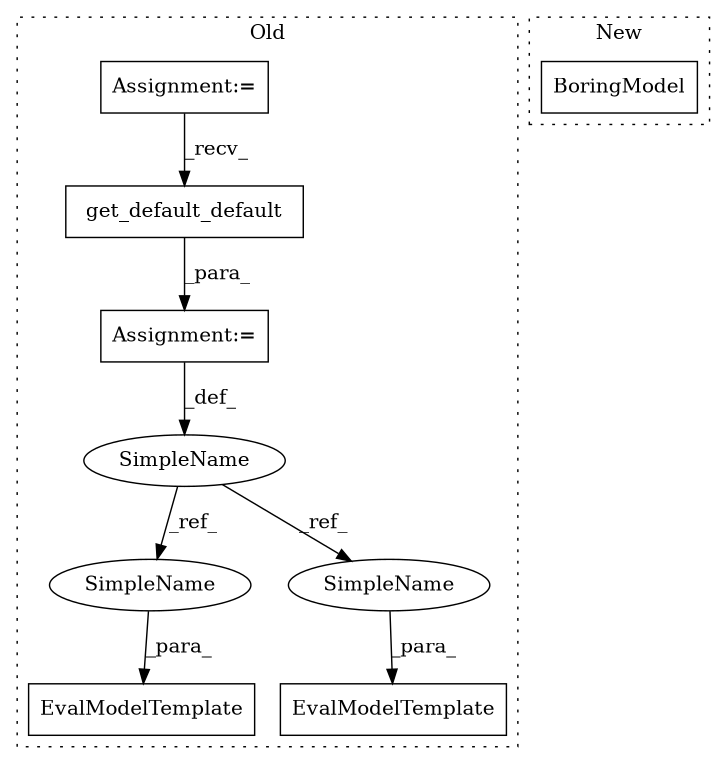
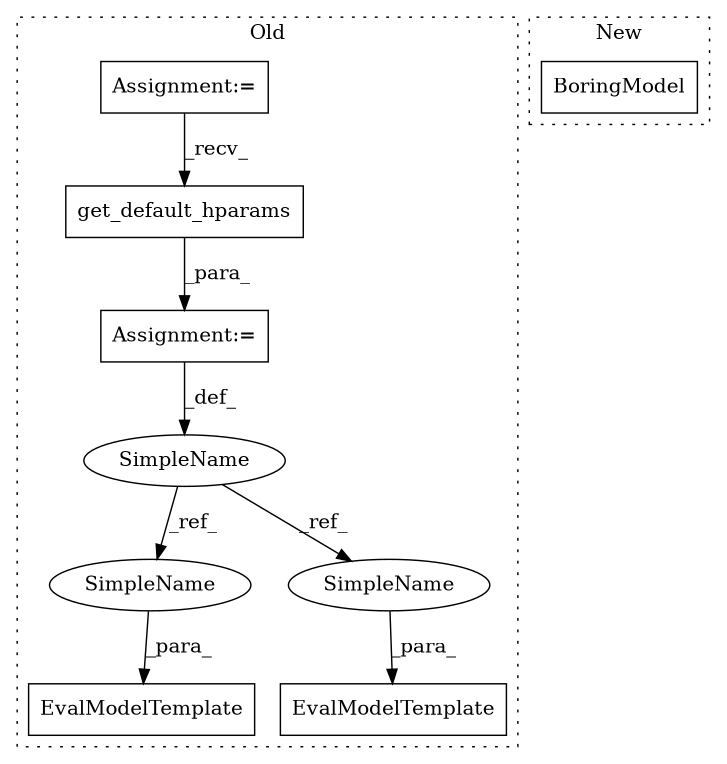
(185, 212) -> (185, 212)
